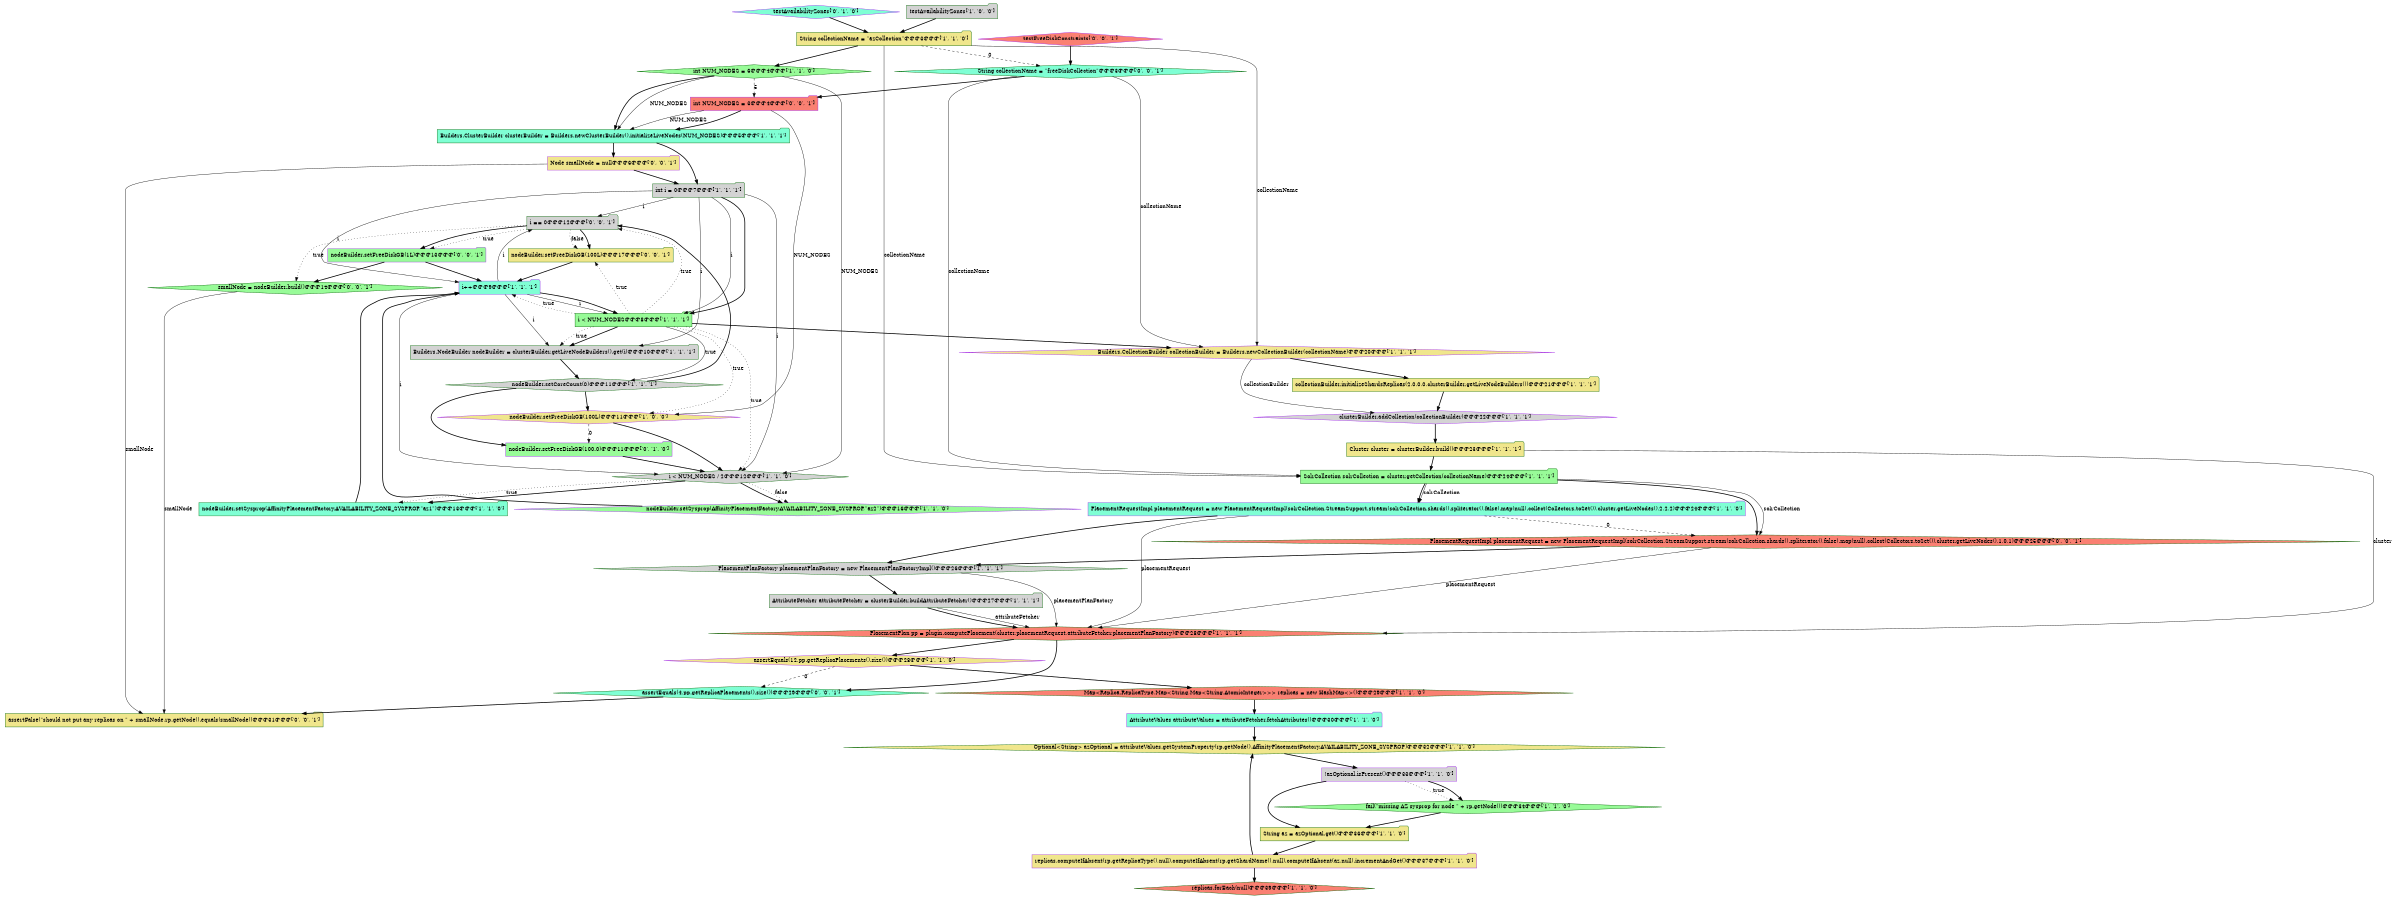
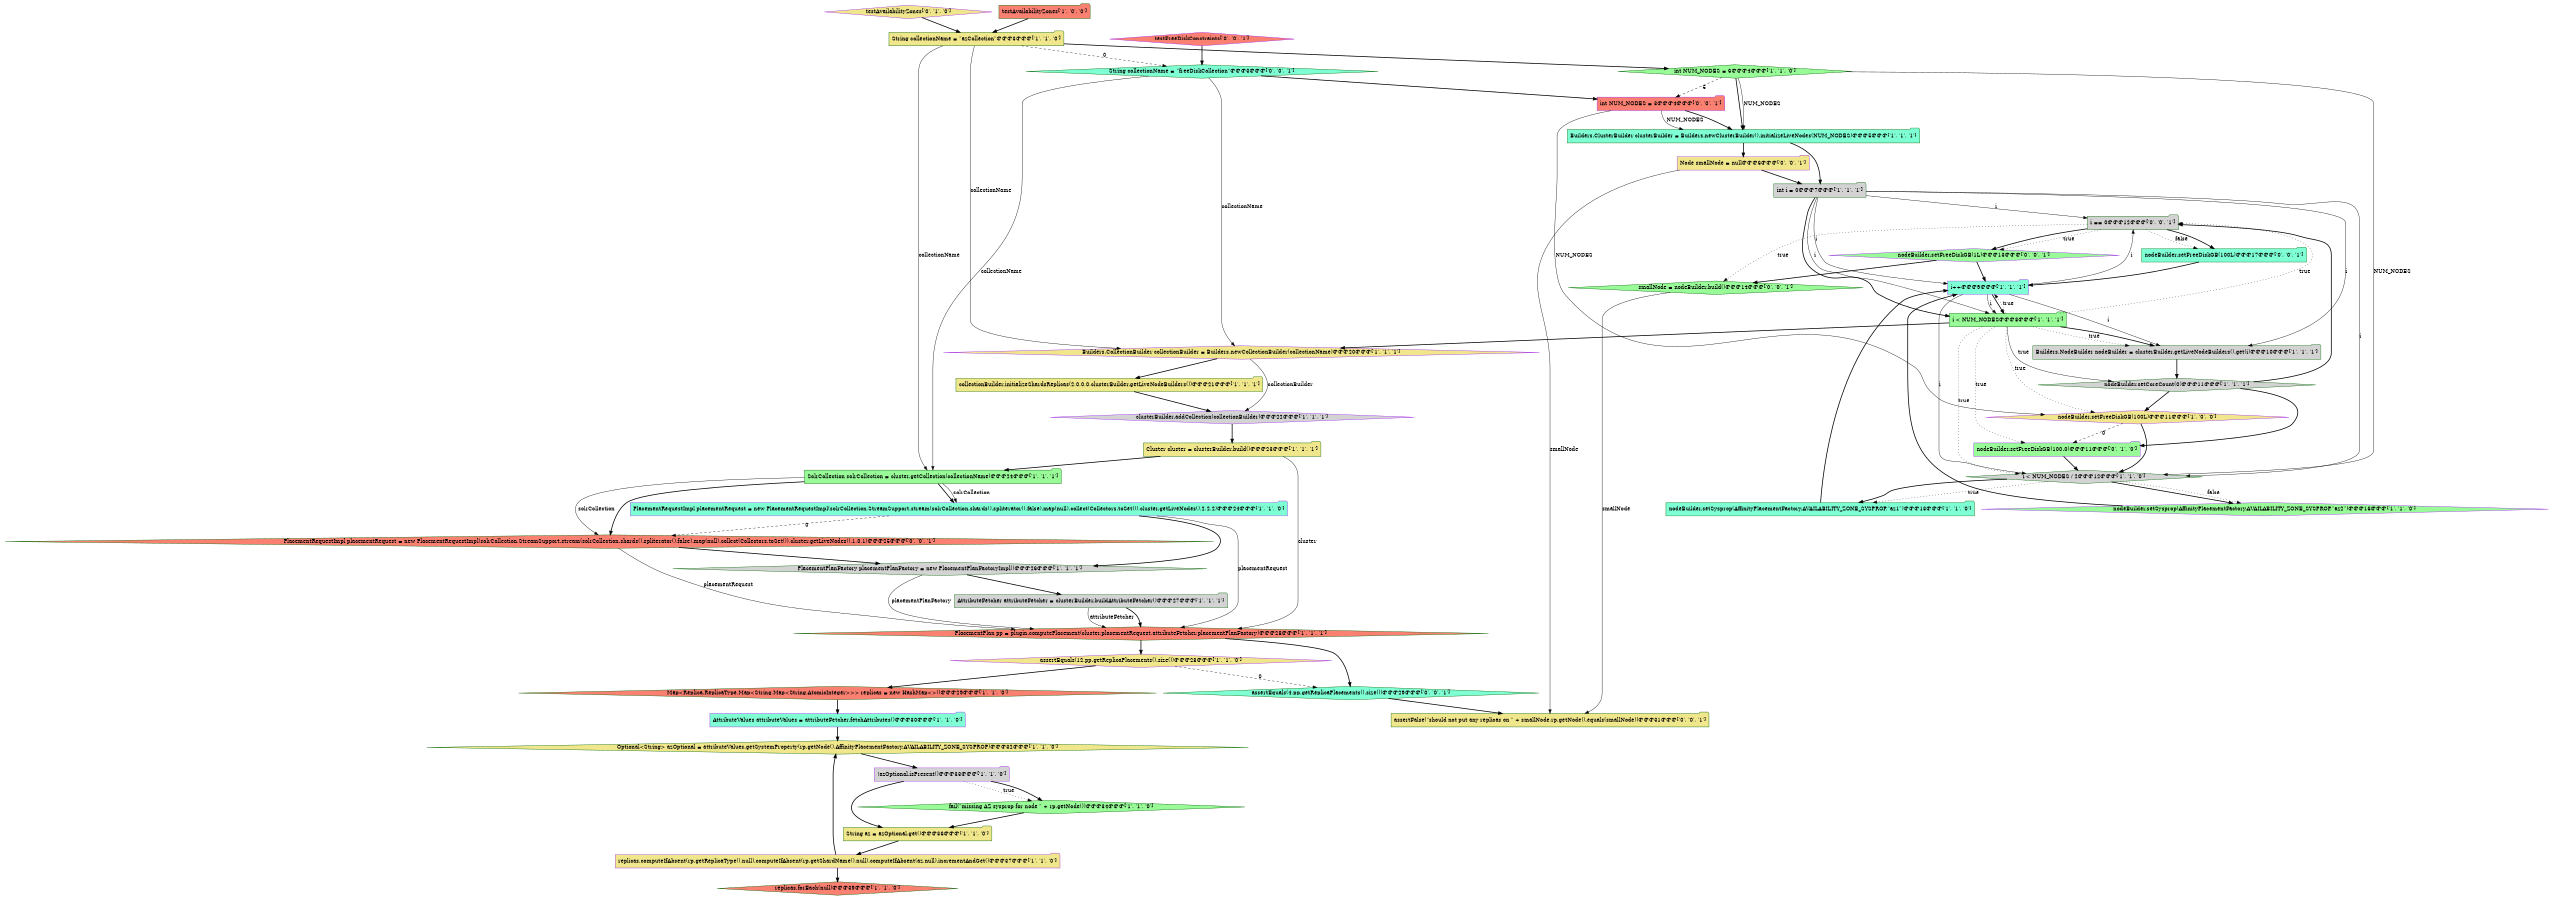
(816, 12) -> (908, 12)
(952, 12) -> (1045, 12)
(407, 255) -> (1974, 255)
(591, 255) -> (2224, 255)
(613, 289) -> (1975, 395)
